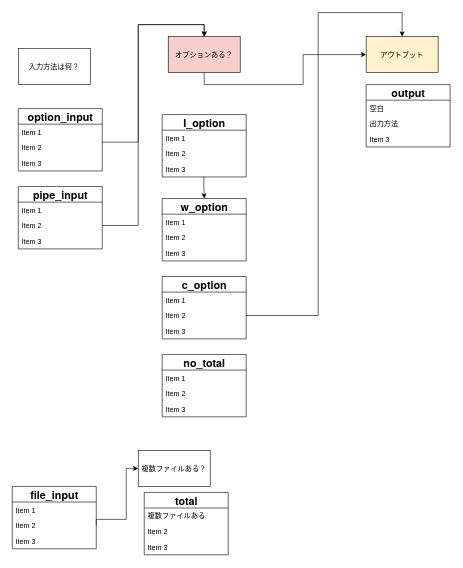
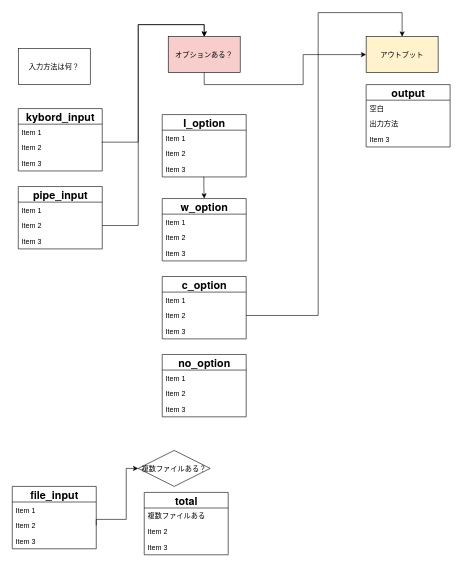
(61, 116) -> (61, 116)
(205, 362) -> (205, 362)
(174, 468) -> (174, 468)
